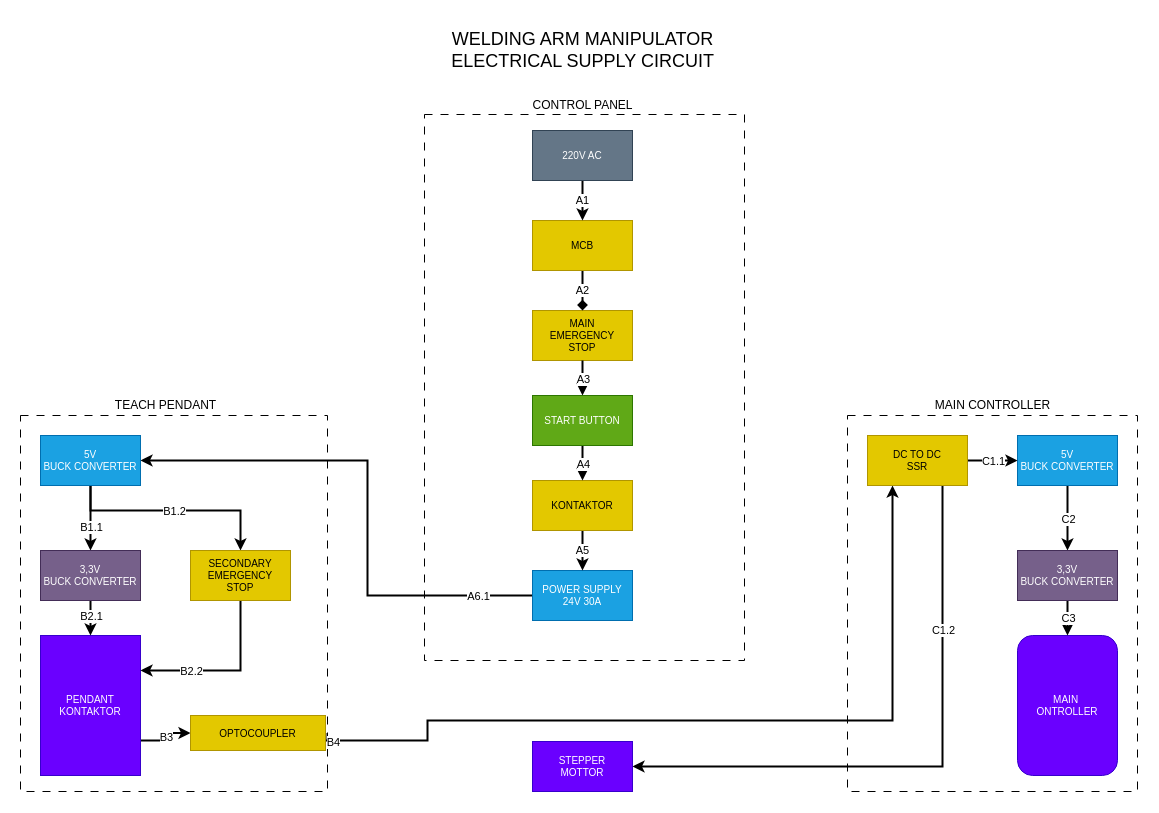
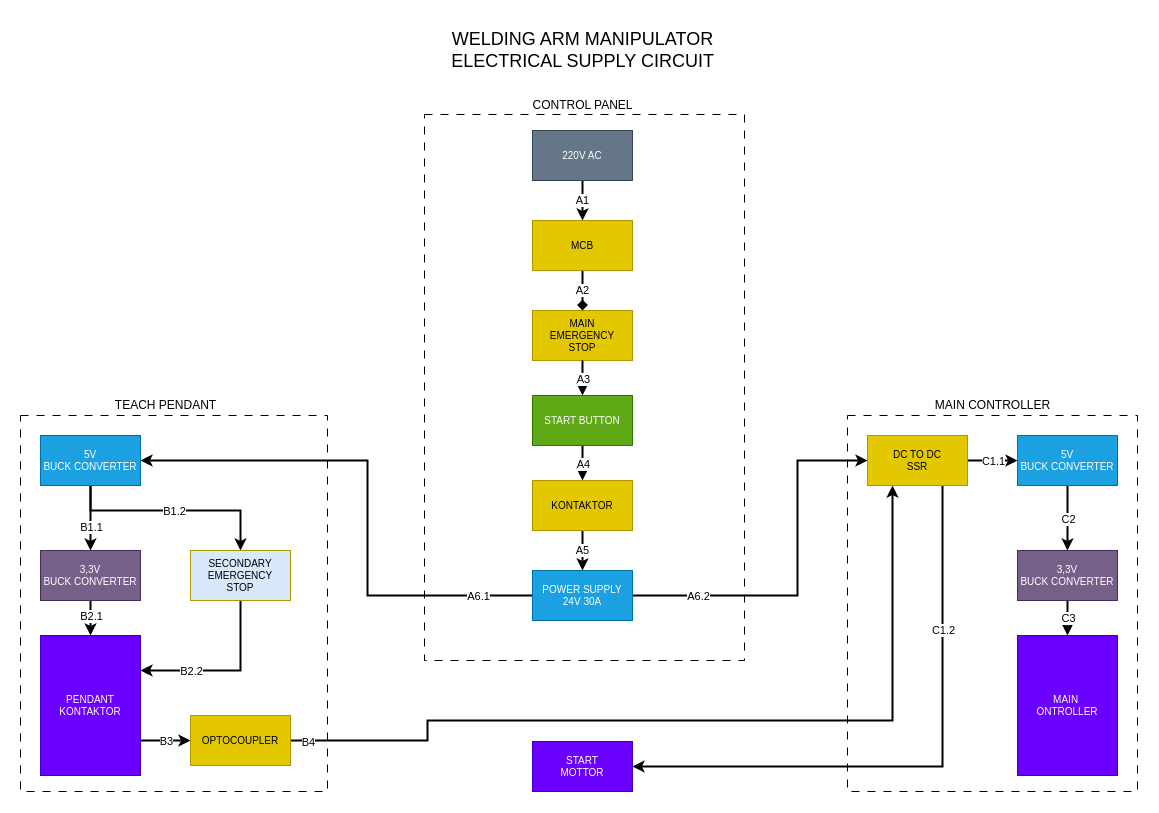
(241, 576) -> (241, 576)
none -> (798, 581)
(1068, 706) -> (1068, 706)
(258, 733) -> (241, 741)
(583, 767) -> (583, 767)
